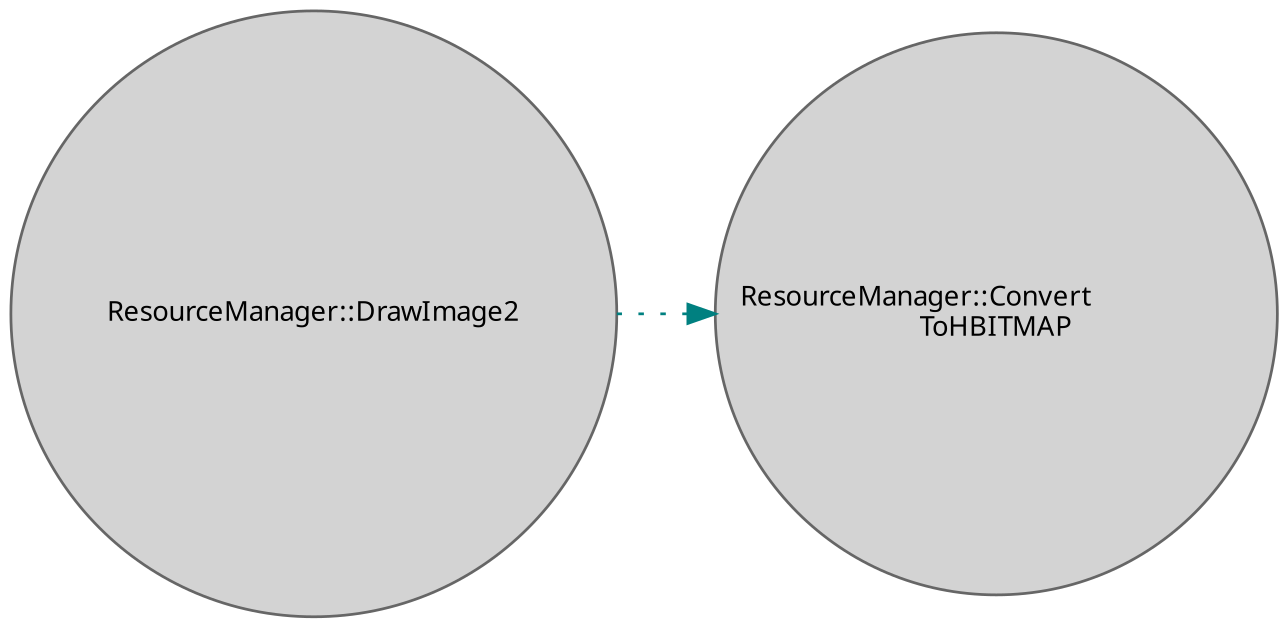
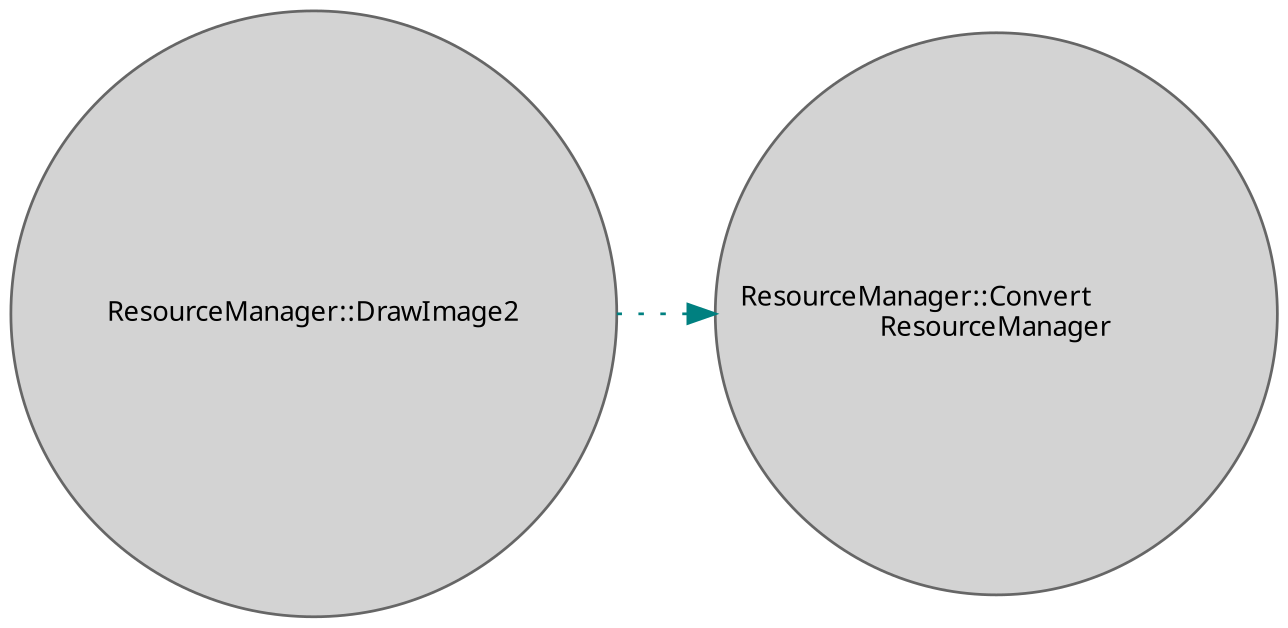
(996, 314) -> (996, 314)
